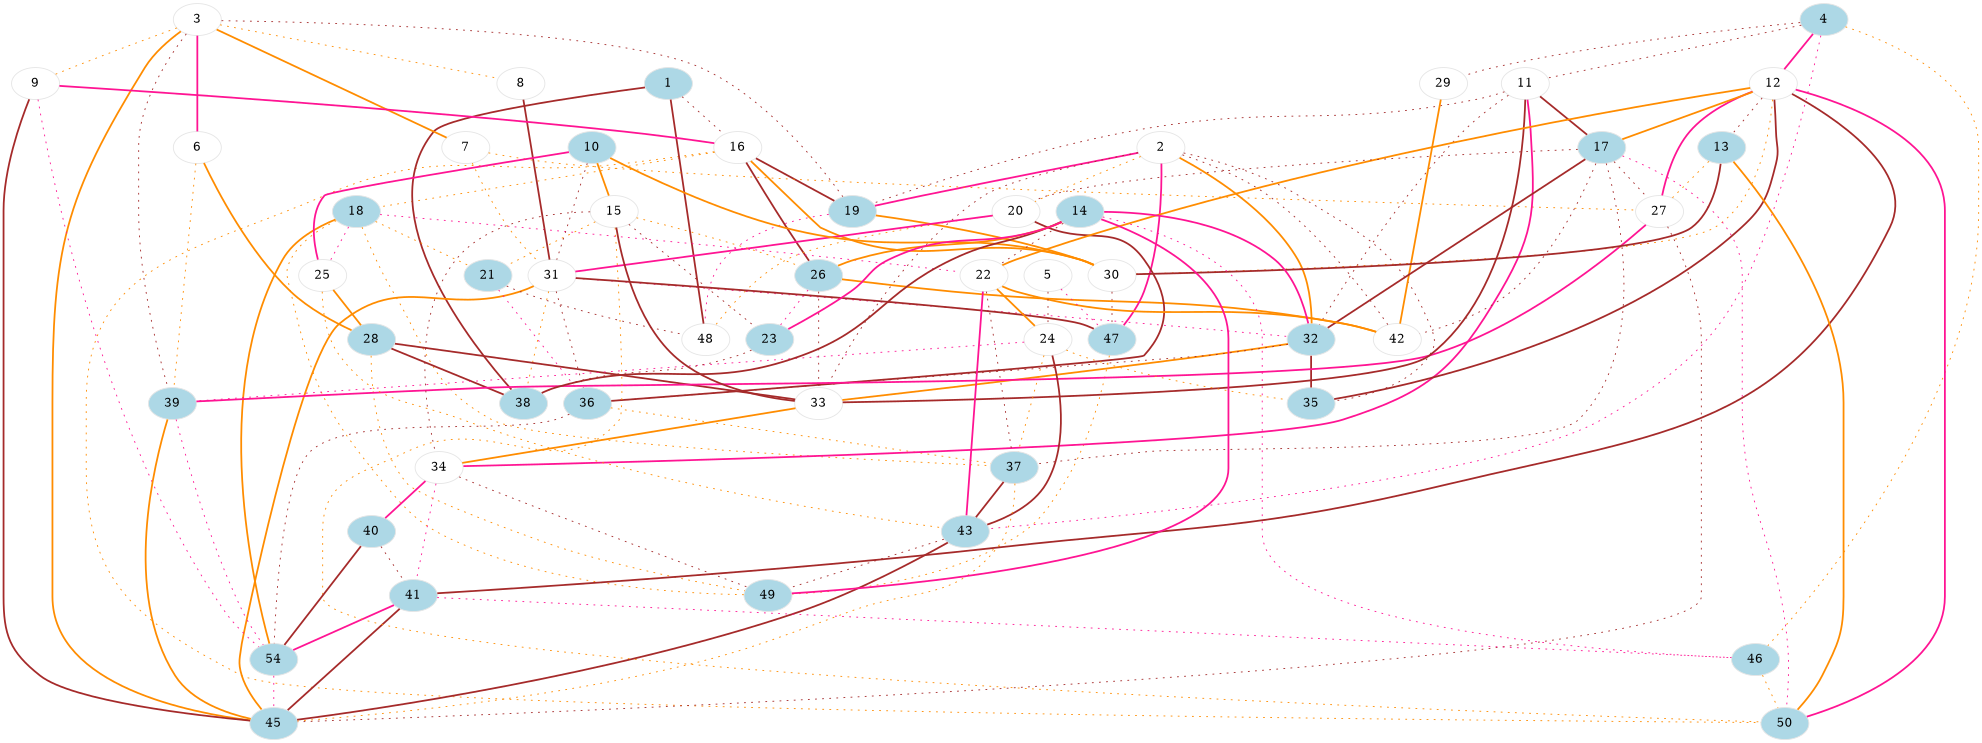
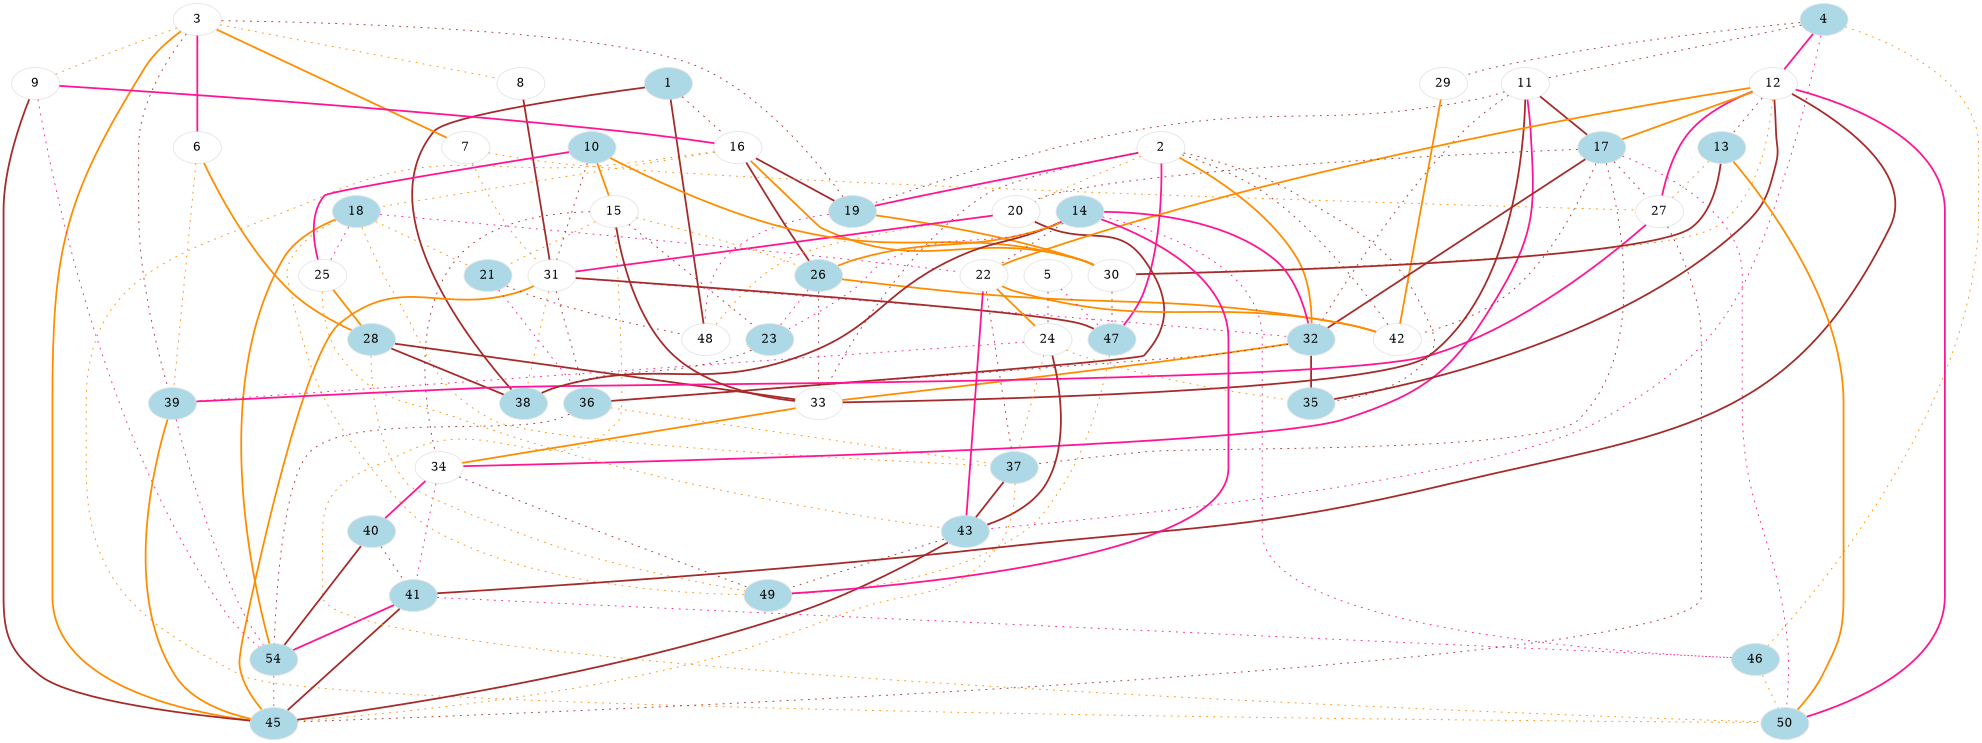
(894, 258) -> (894, 258)
